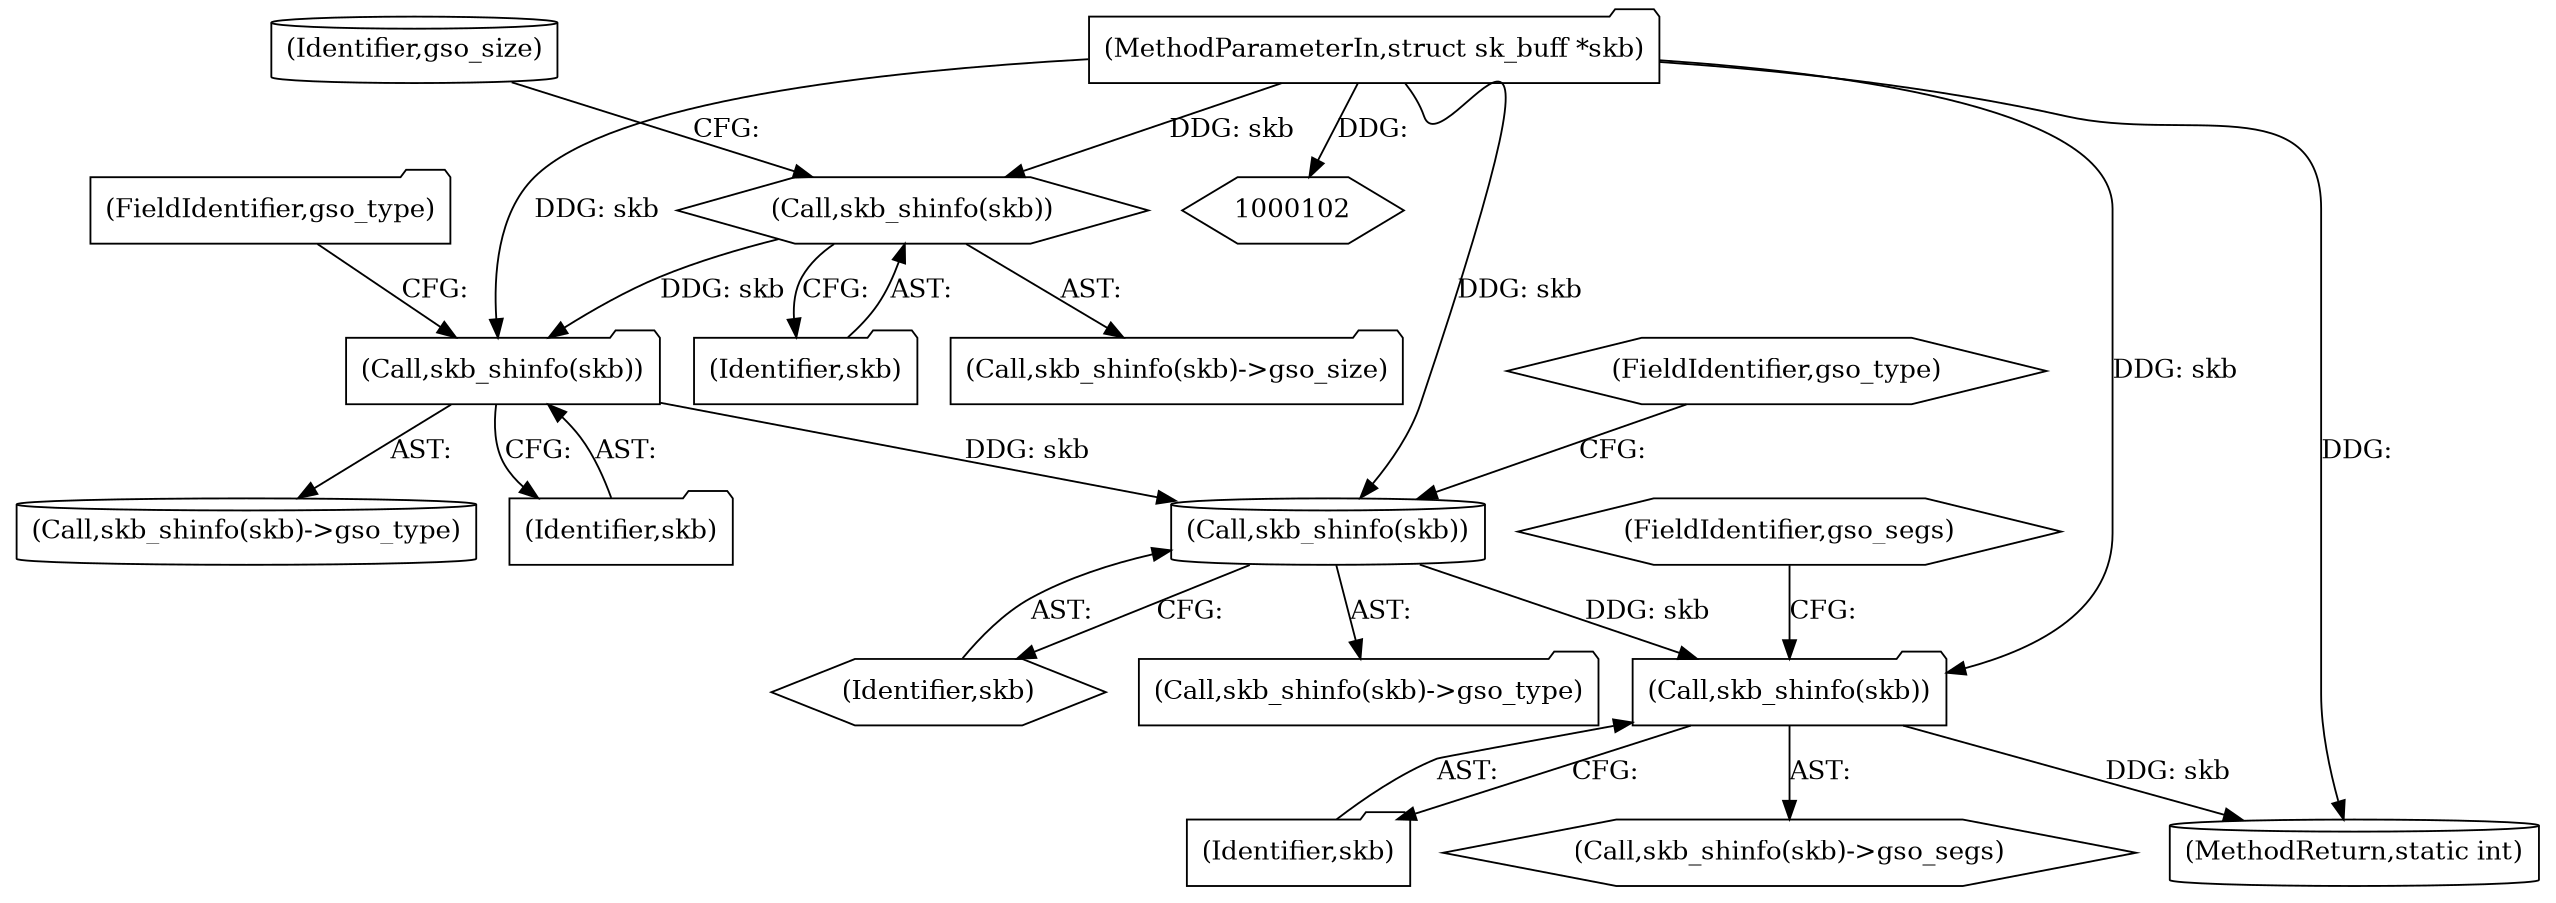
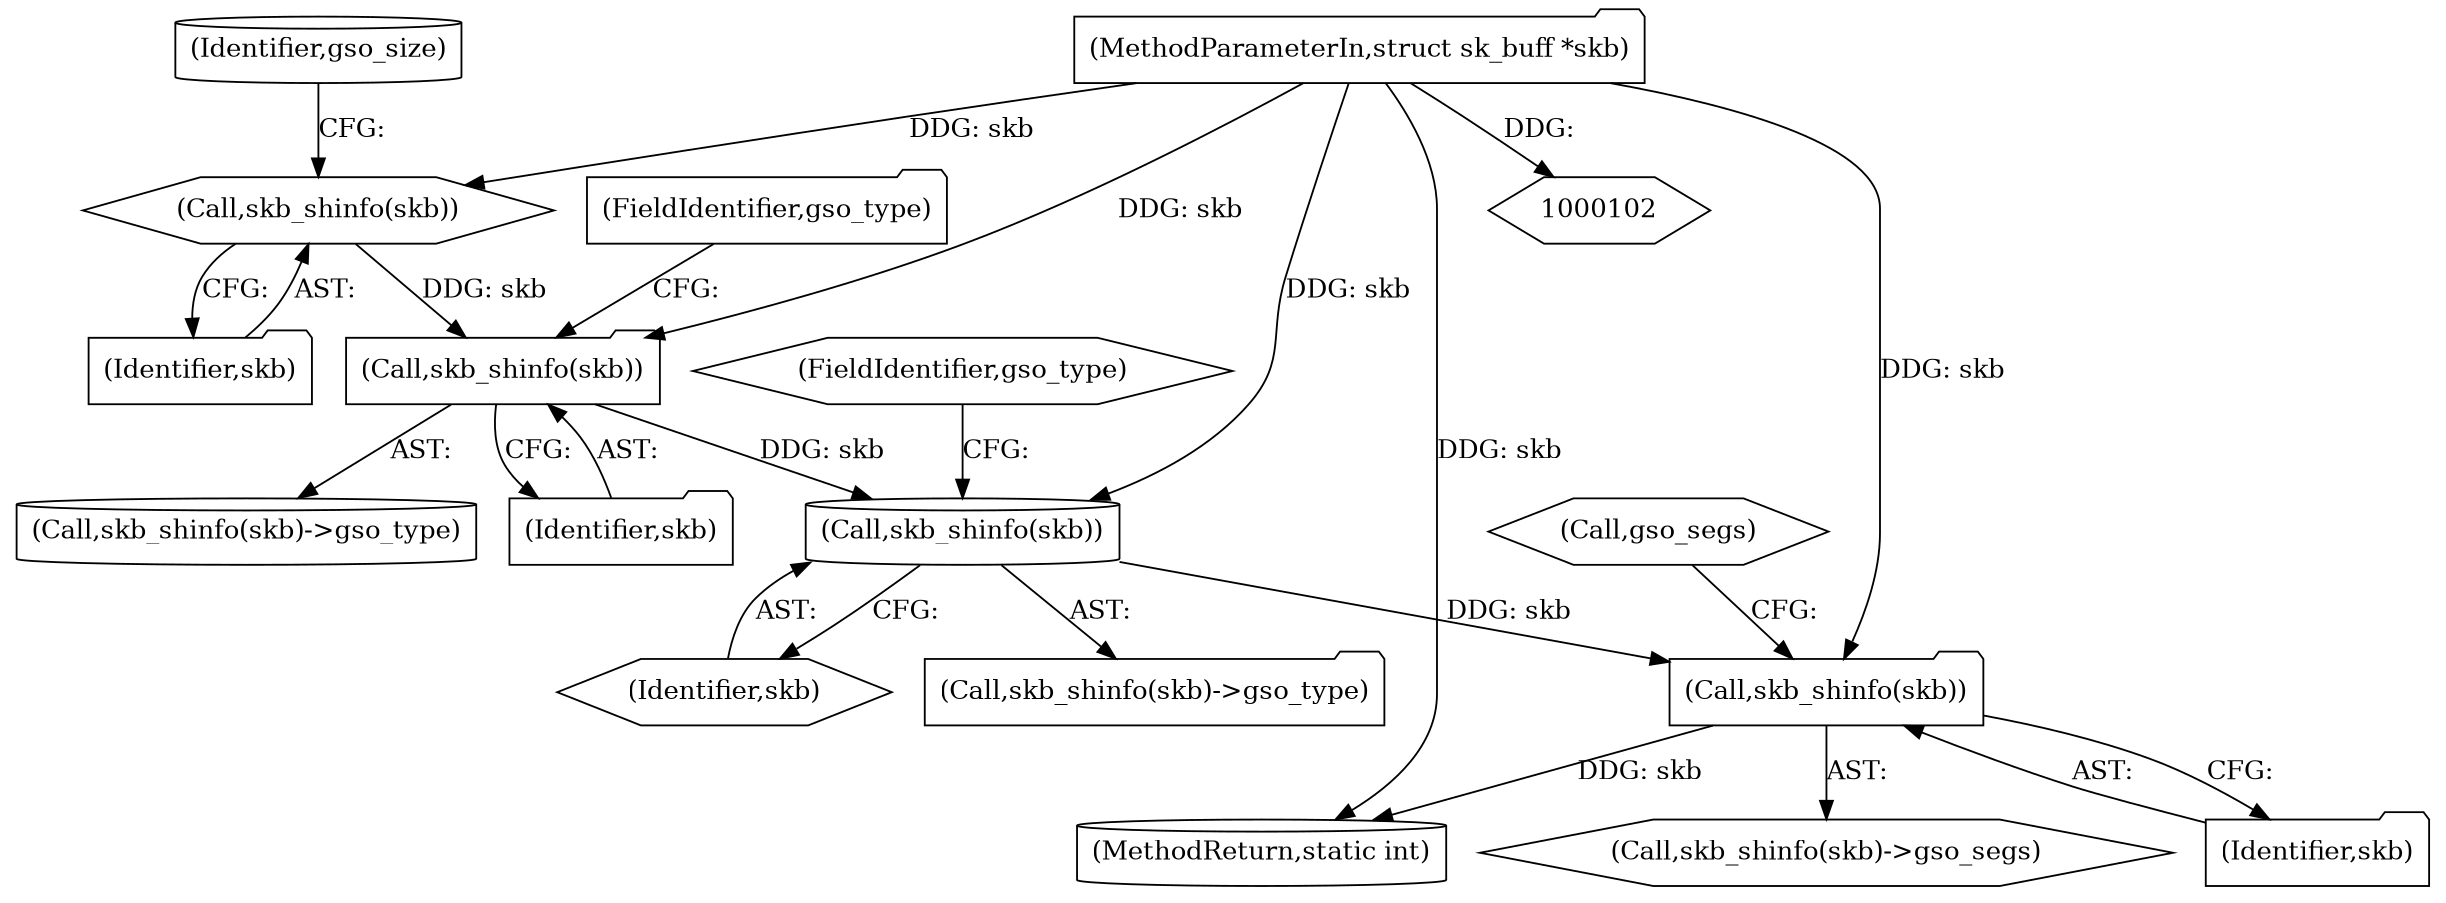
(1177, 371) -> none
(2361, 451) -> (1500, 451)
(1790, 532) -> (1658, 532)
